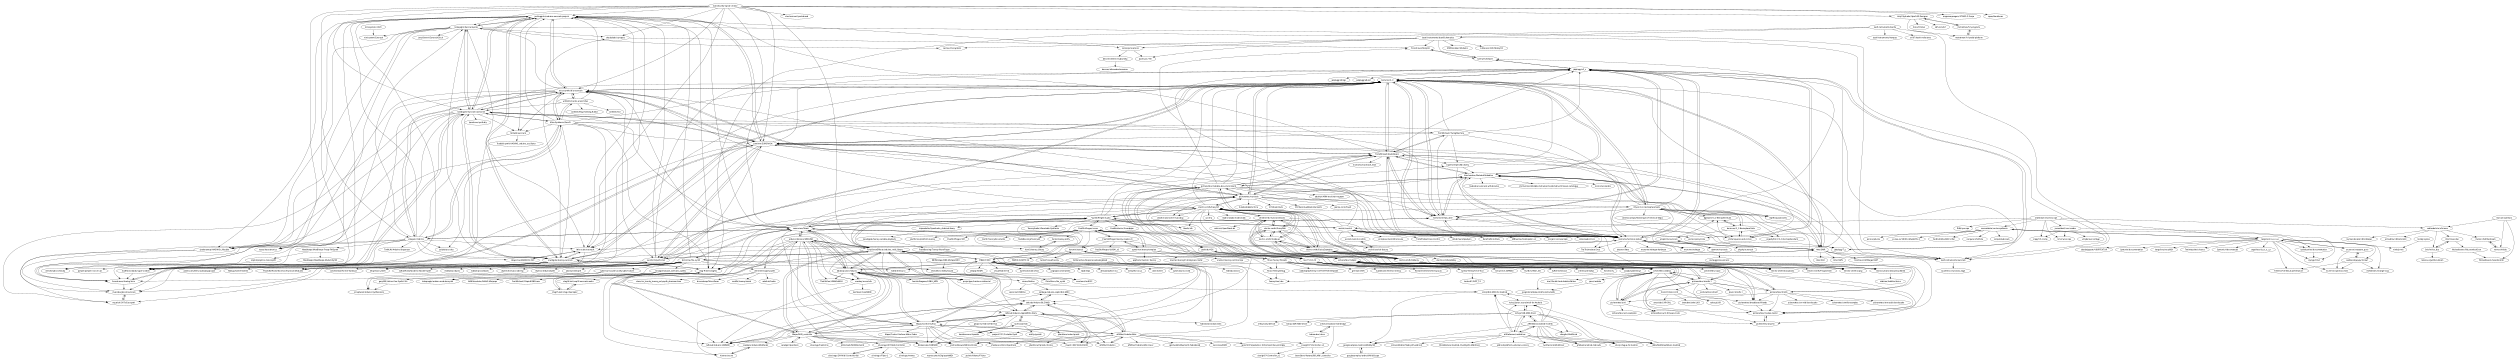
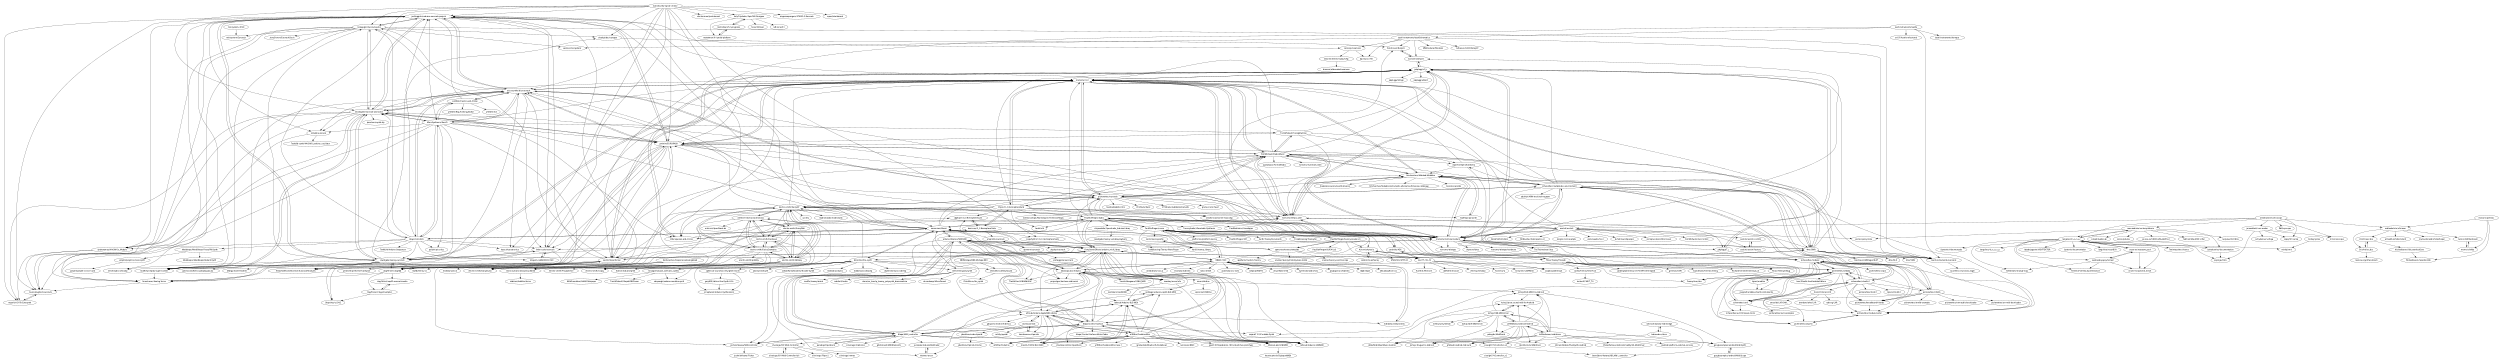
(1959, 16) -> (797, 16)
none -> (1275, 165)
(1298, 217) -> (820, 261)
(1135, 271) -> (1154, 271)
(1005, 274) -> none
(621, 275) -> (356, 297)
